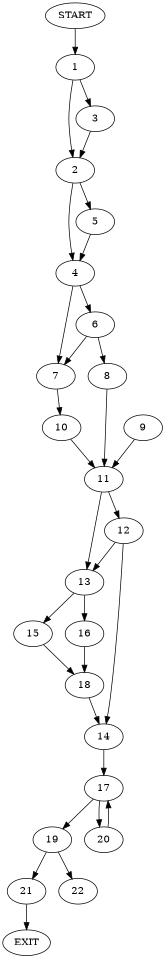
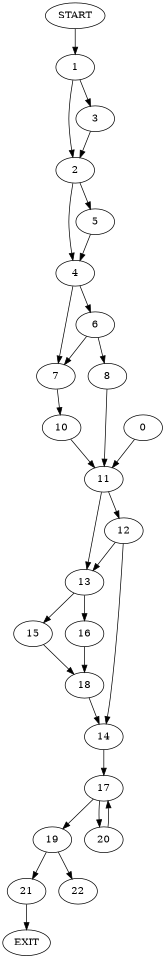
(143, 428) -> (143, 428)
